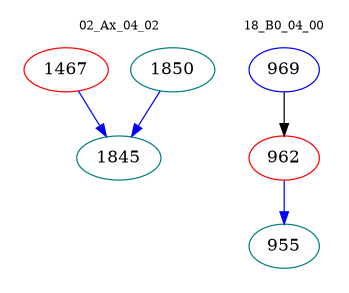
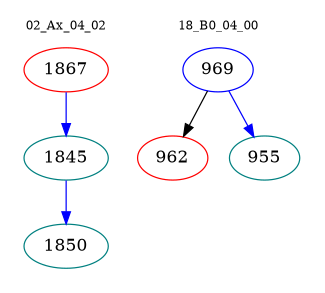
(66, 70) -> (66, 70)
(149, 108) -> (66, 196)
(284, 196) -> (238, 108)
